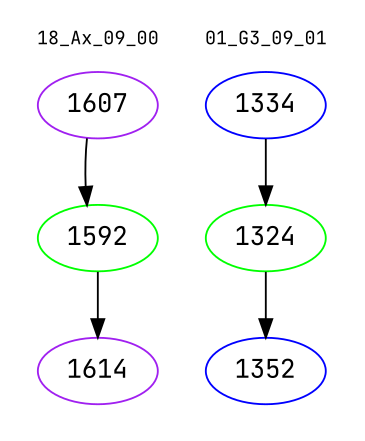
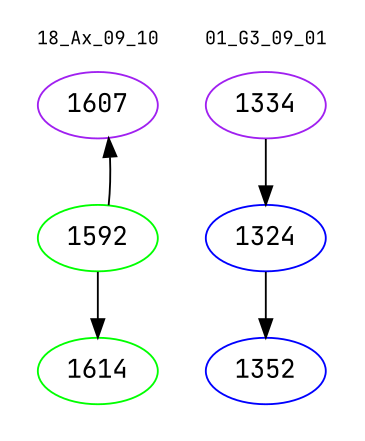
(99, 40) -> (99, 40)
(266, 105) -> (266, 105)
(85, 162) -> (110, 181)
(266, 238) -> (266, 238)
(98, 371) -> (98, 371)
